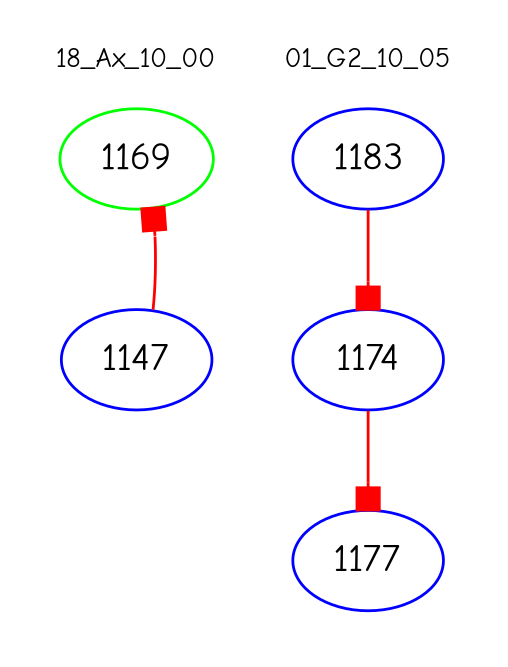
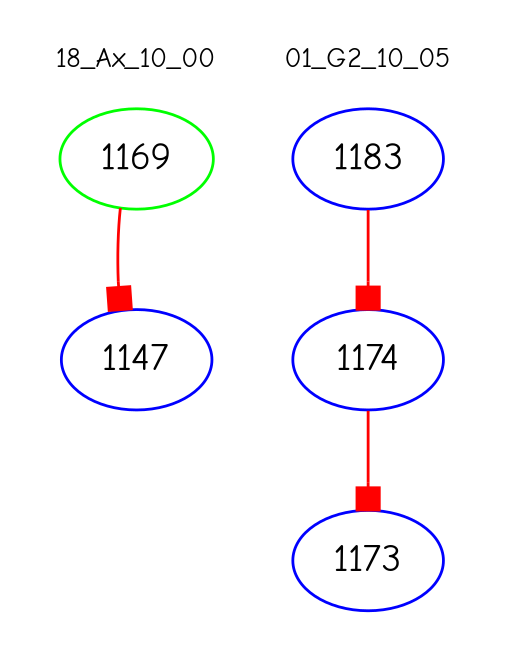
(155, 273) -> (118, 245)
(368, 561) -> (368, 561)
